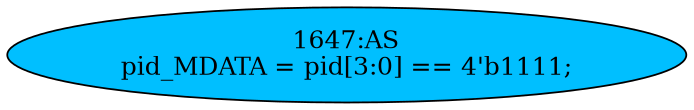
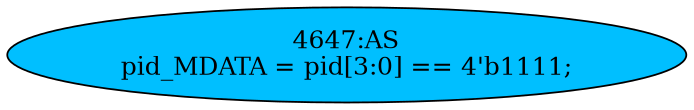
(347, 55) -> (347, 55)
